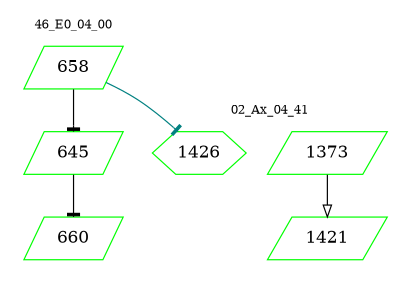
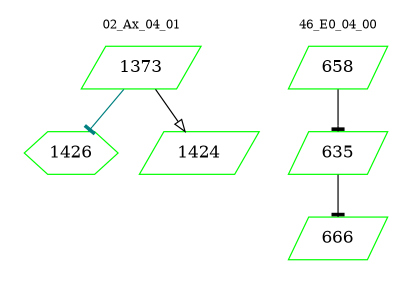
(150, 108) -> (108, 108)
(270, 111) -> (142, 26)
(74, 153) -> (338, 153)
(74, 238) -> (338, 238)
(327, 238) -> (199, 153)
